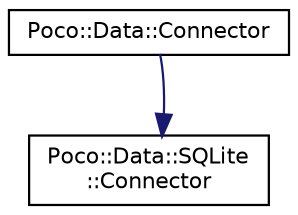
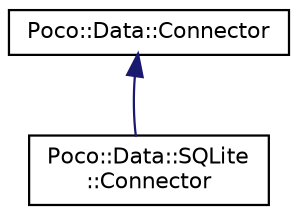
(164, 84) -> (134, 106)
